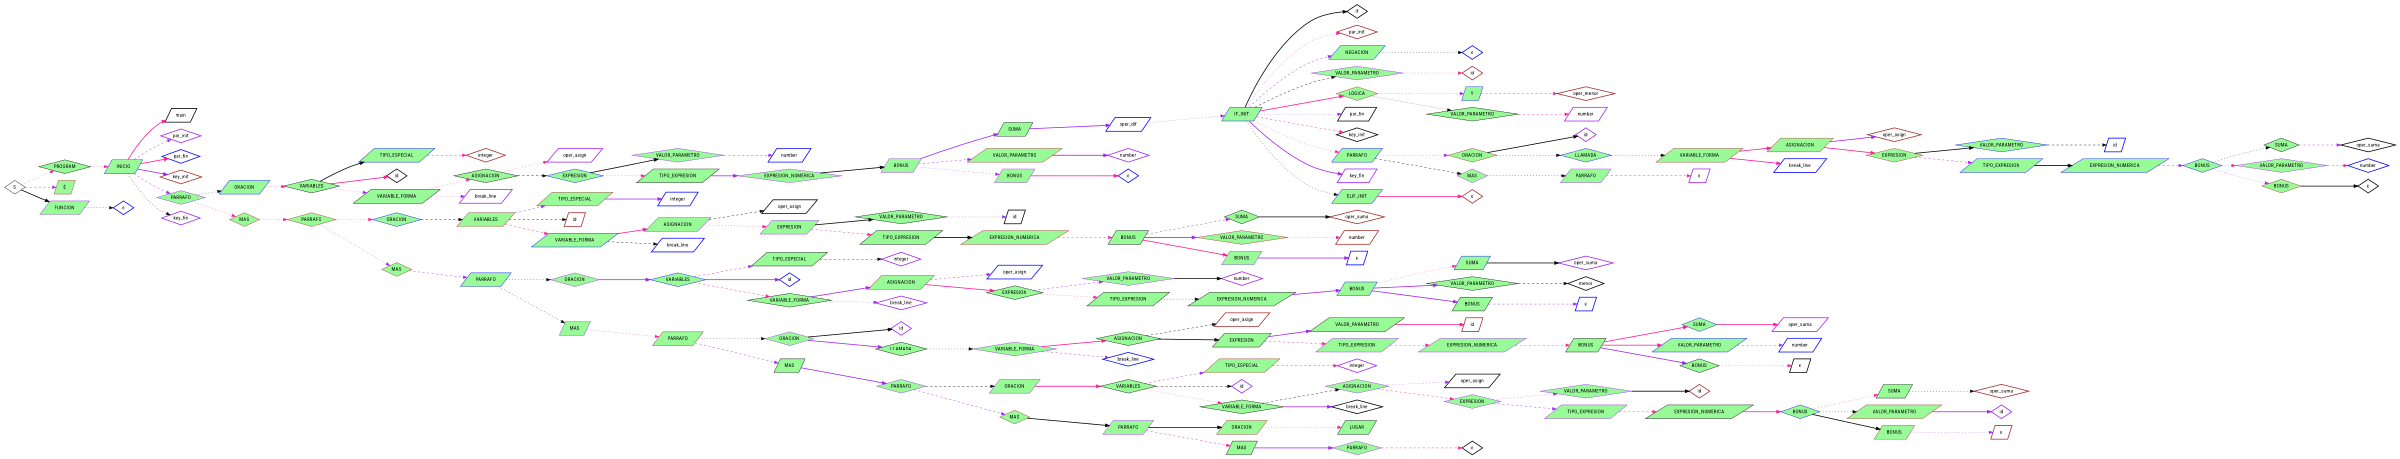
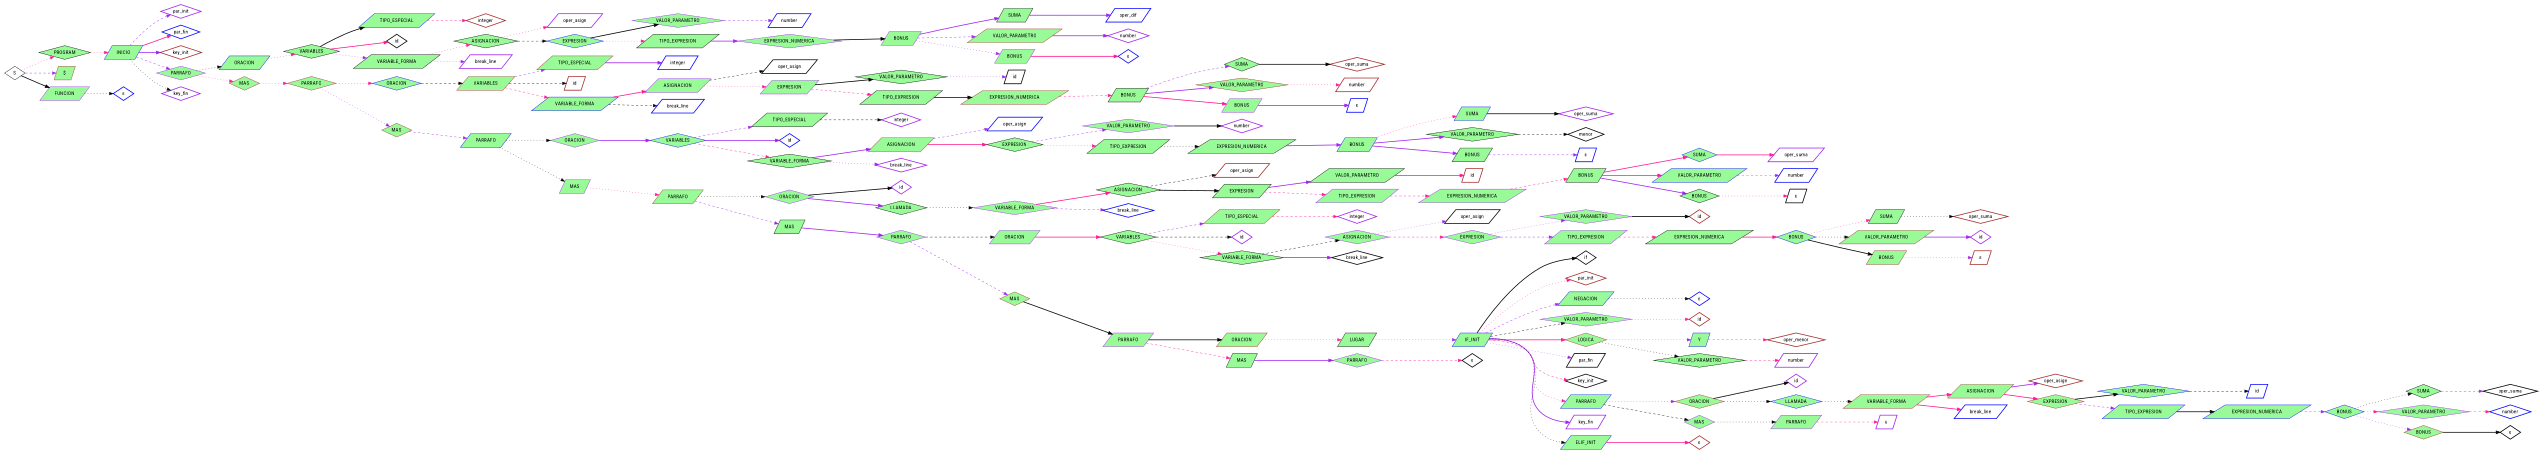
(181, 115) -> none
(1184, 119) -> (1412, 340)
